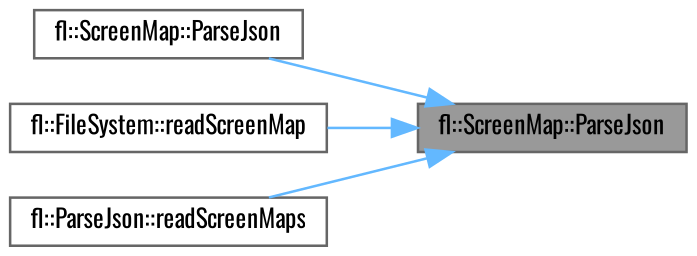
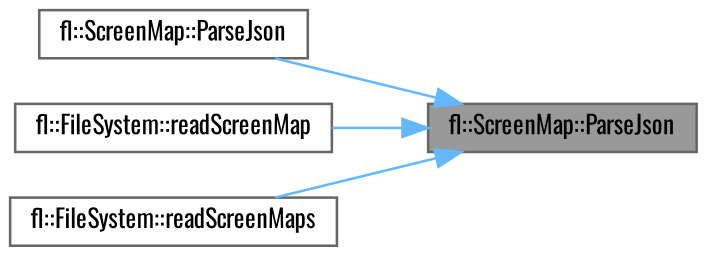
(168, 222) -> (174, 222)
